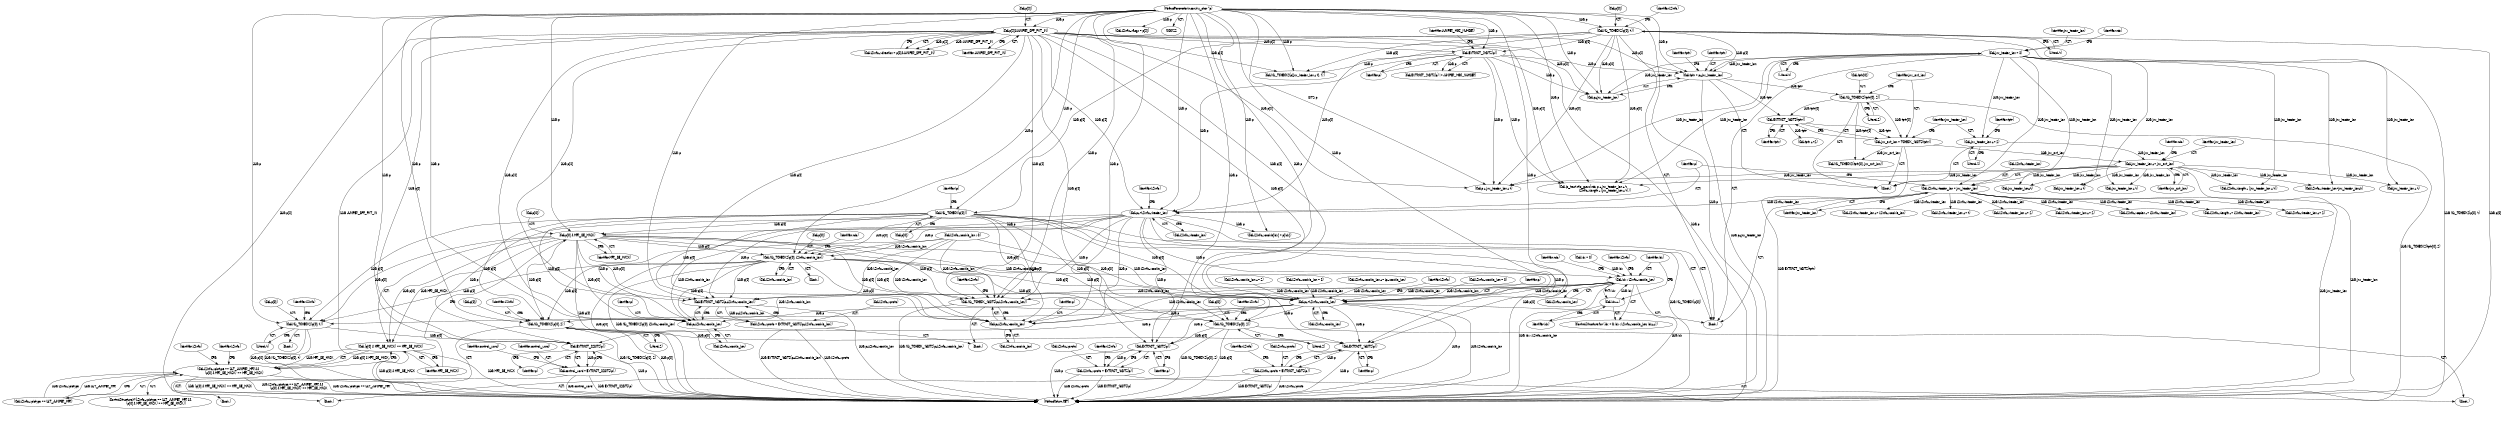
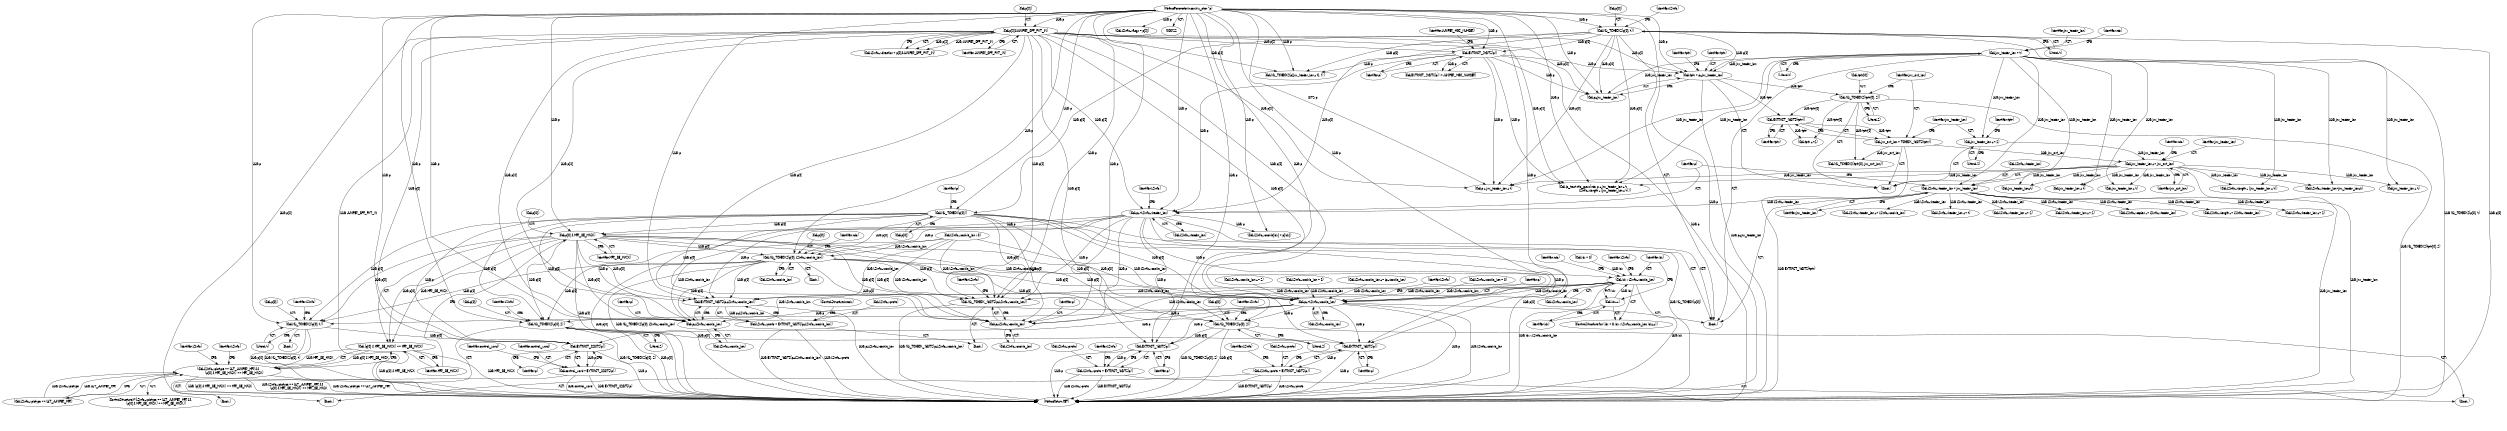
(2005, 53) -> (2005, 53)
(1889, 116) -> (1827, 115)
(696, 222) -> (503, 228)
none -> (837, 302)
